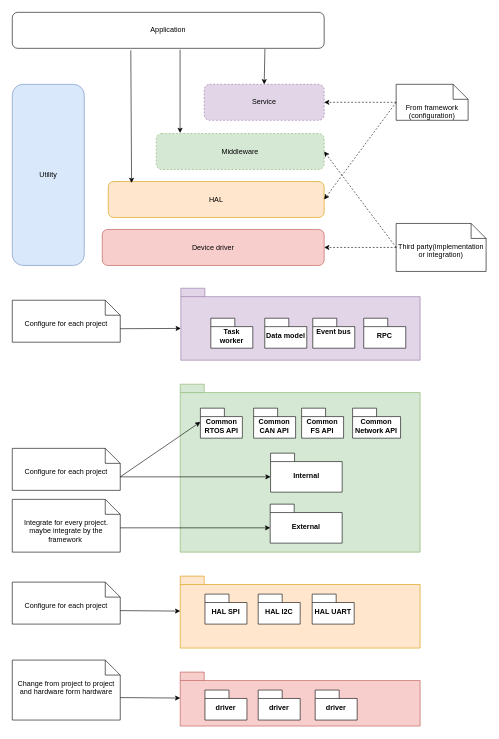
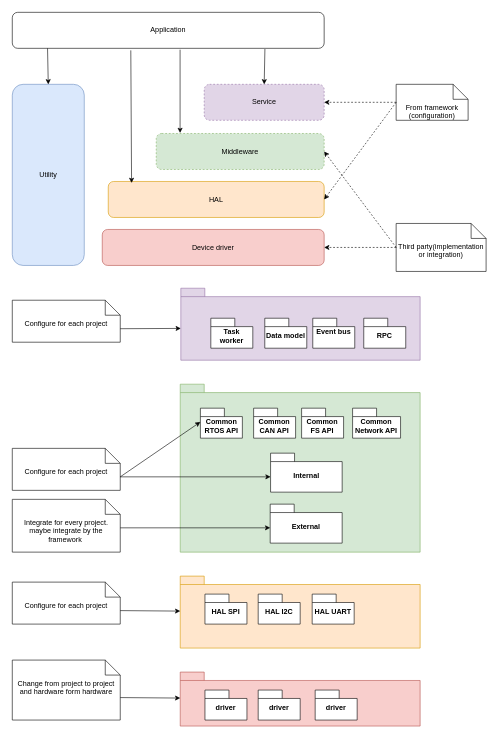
none -> (48, 52)
